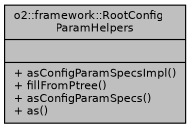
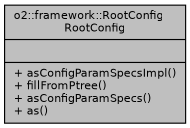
(95, 28) -> (95, 28)
